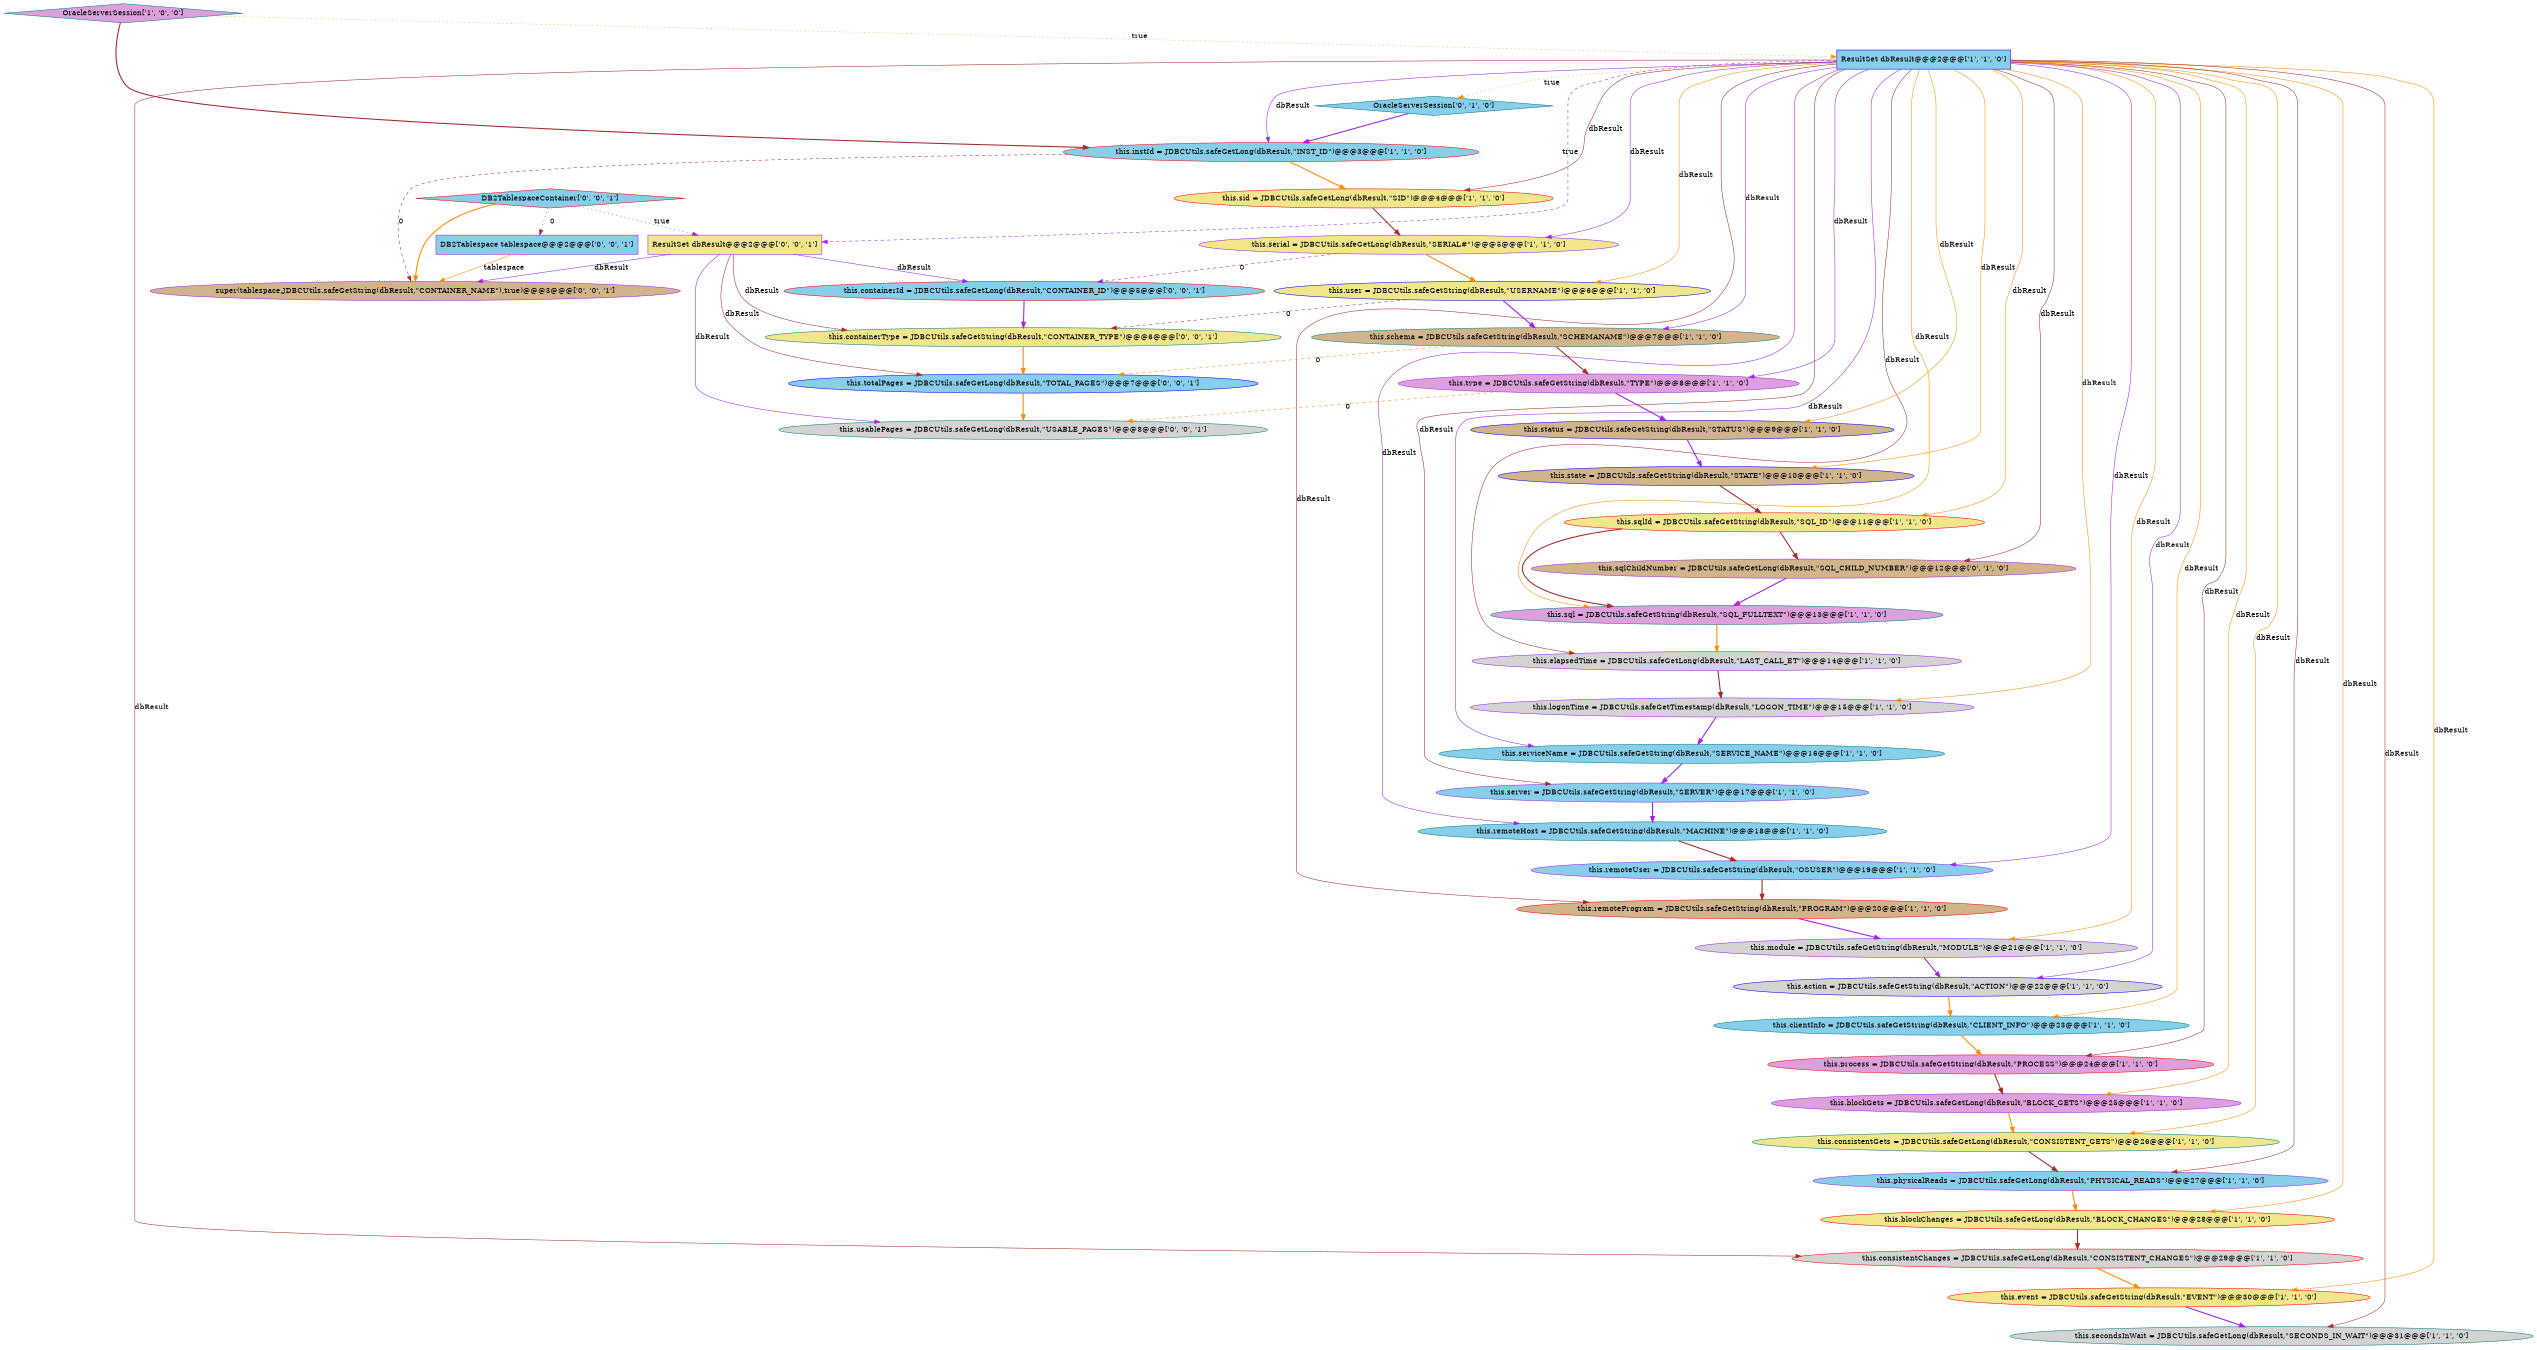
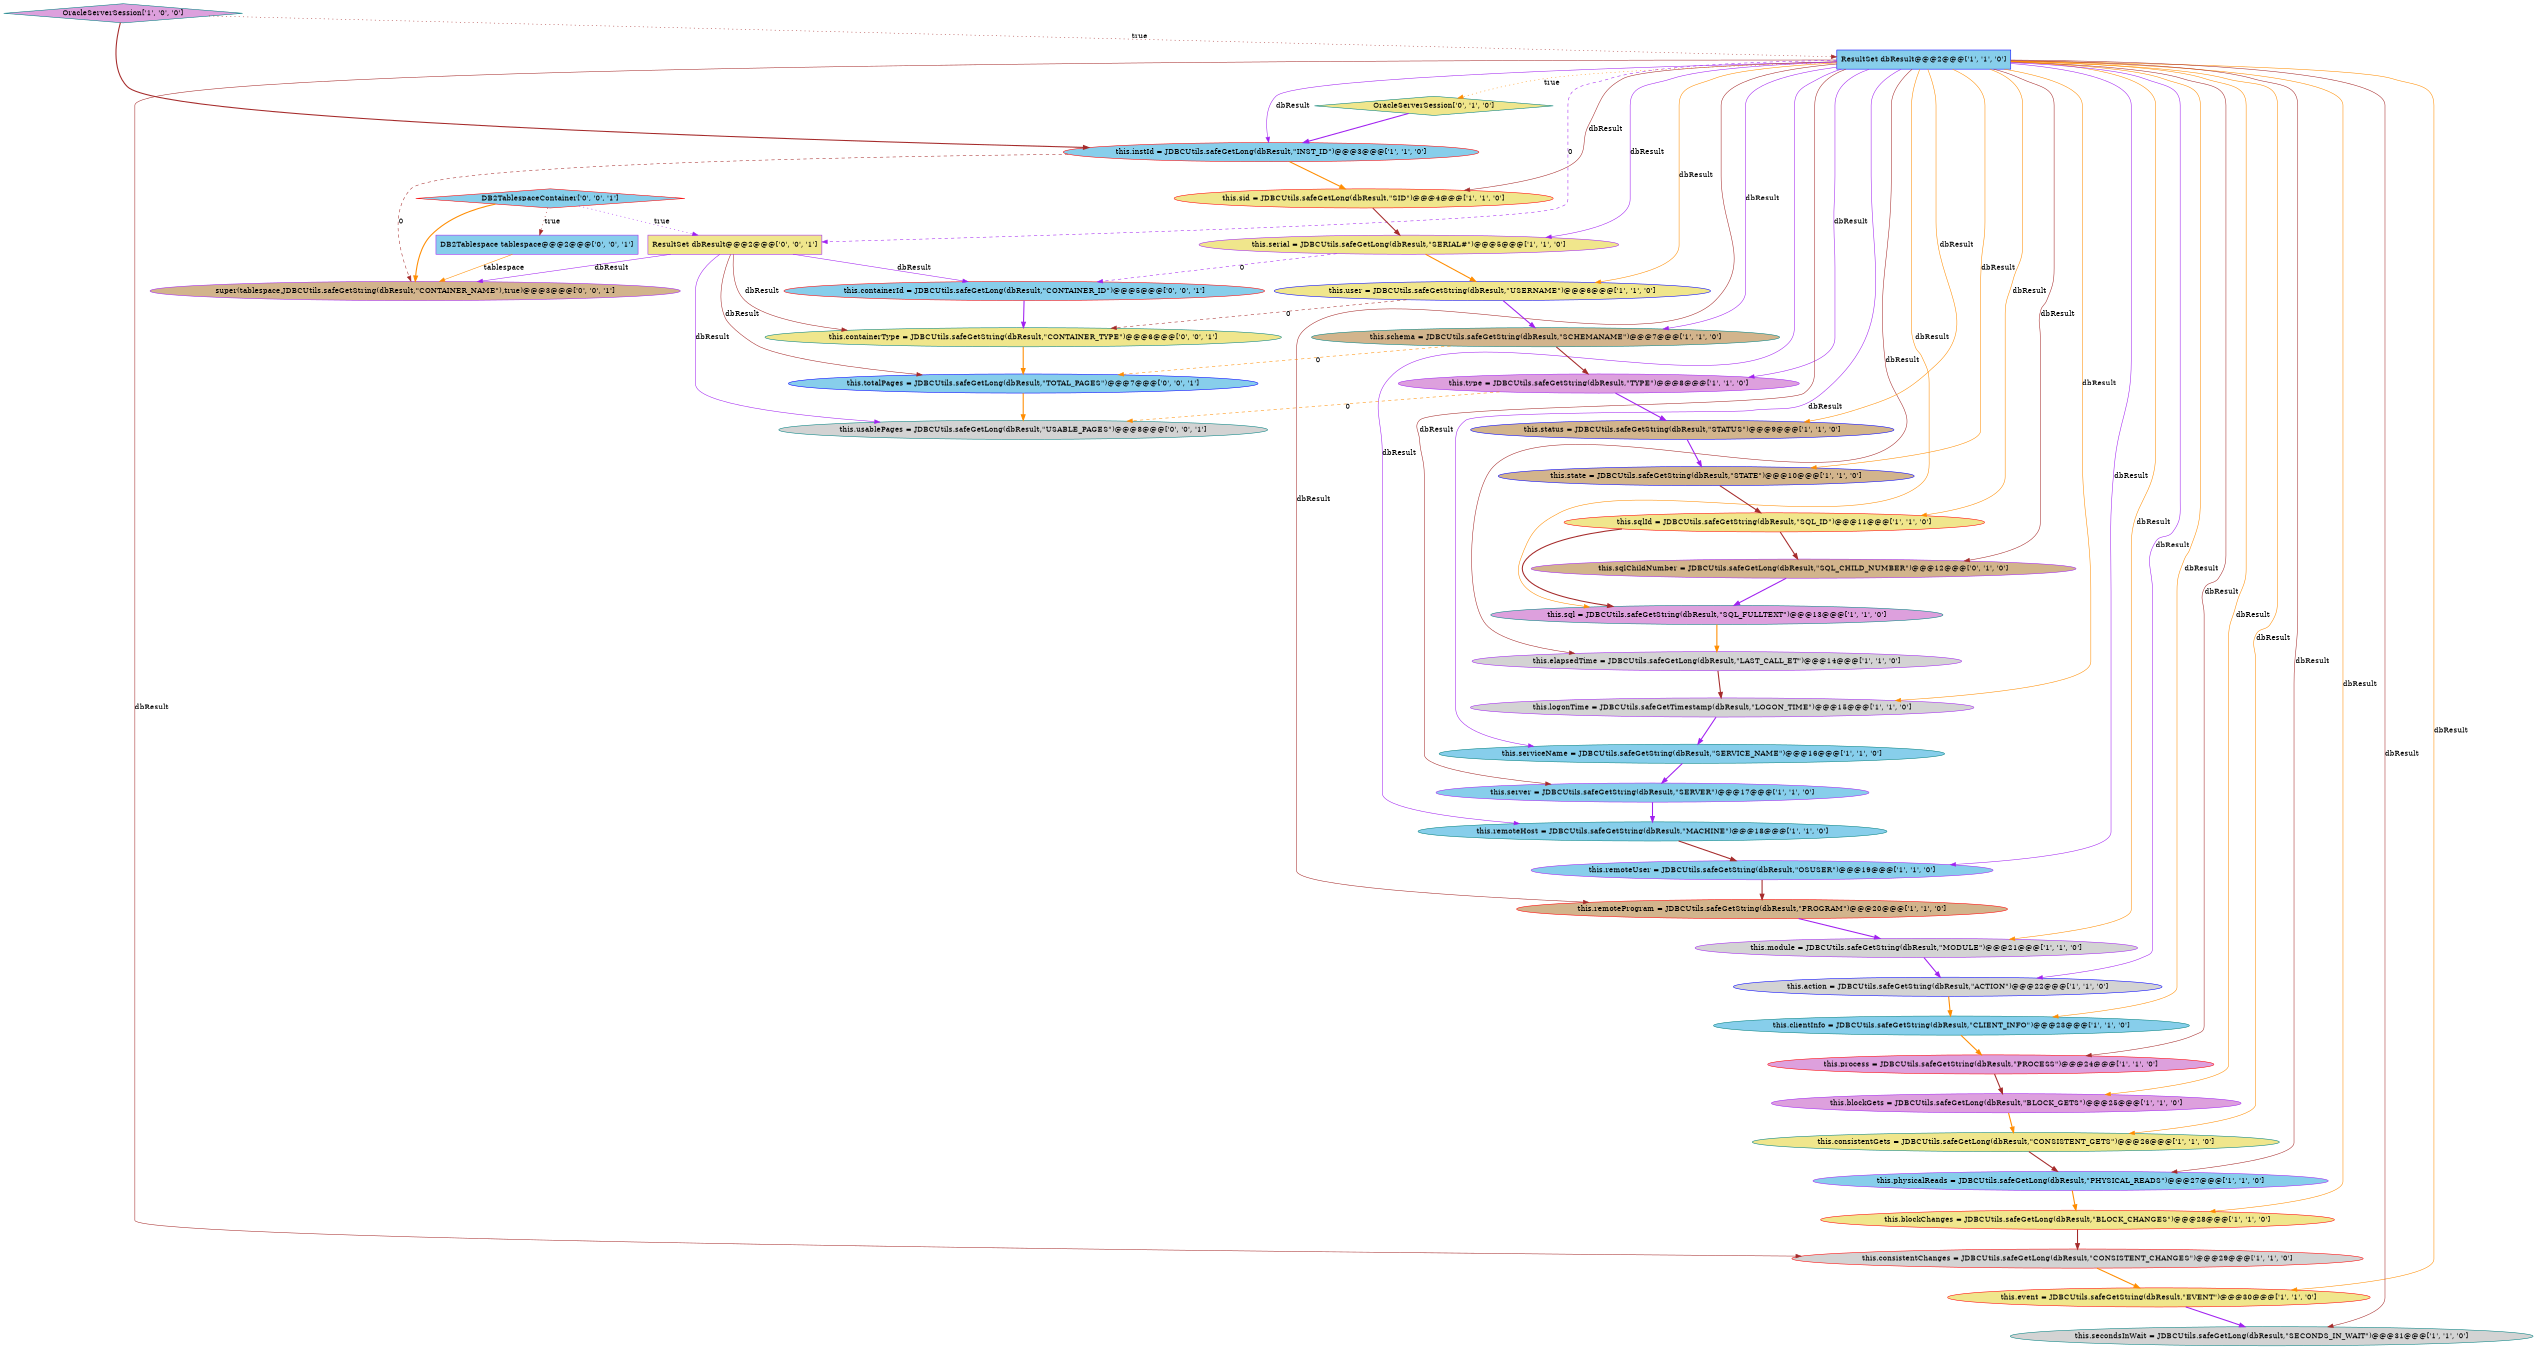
(1020, 36) -> (1020, 36)
(1434, 106) -> (1434, 106)
(1571, 152) -> (1571, 152)
(553, 222) -> (553, 222)
